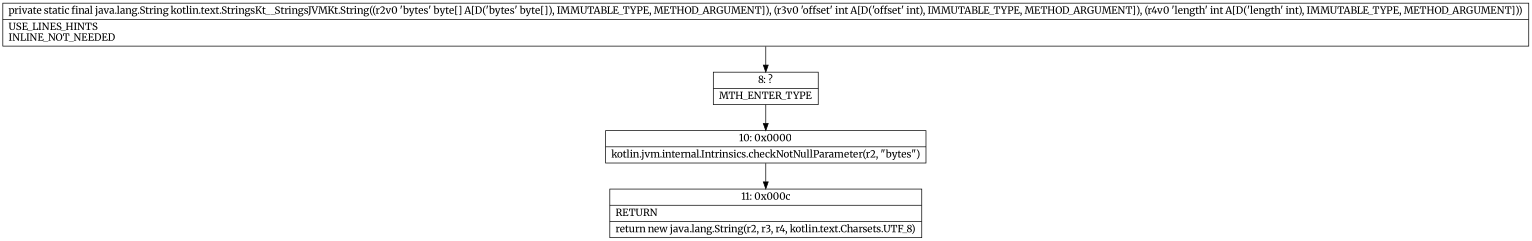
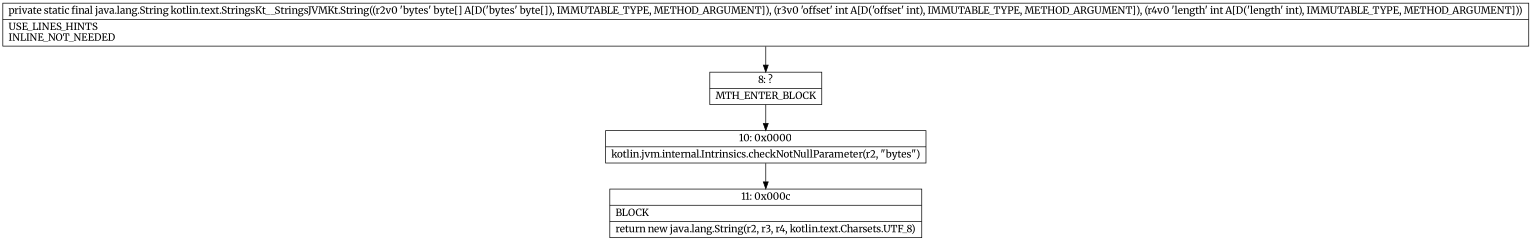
(766, 96) -> (766, 96)
(637, 213) -> (632, 213)
